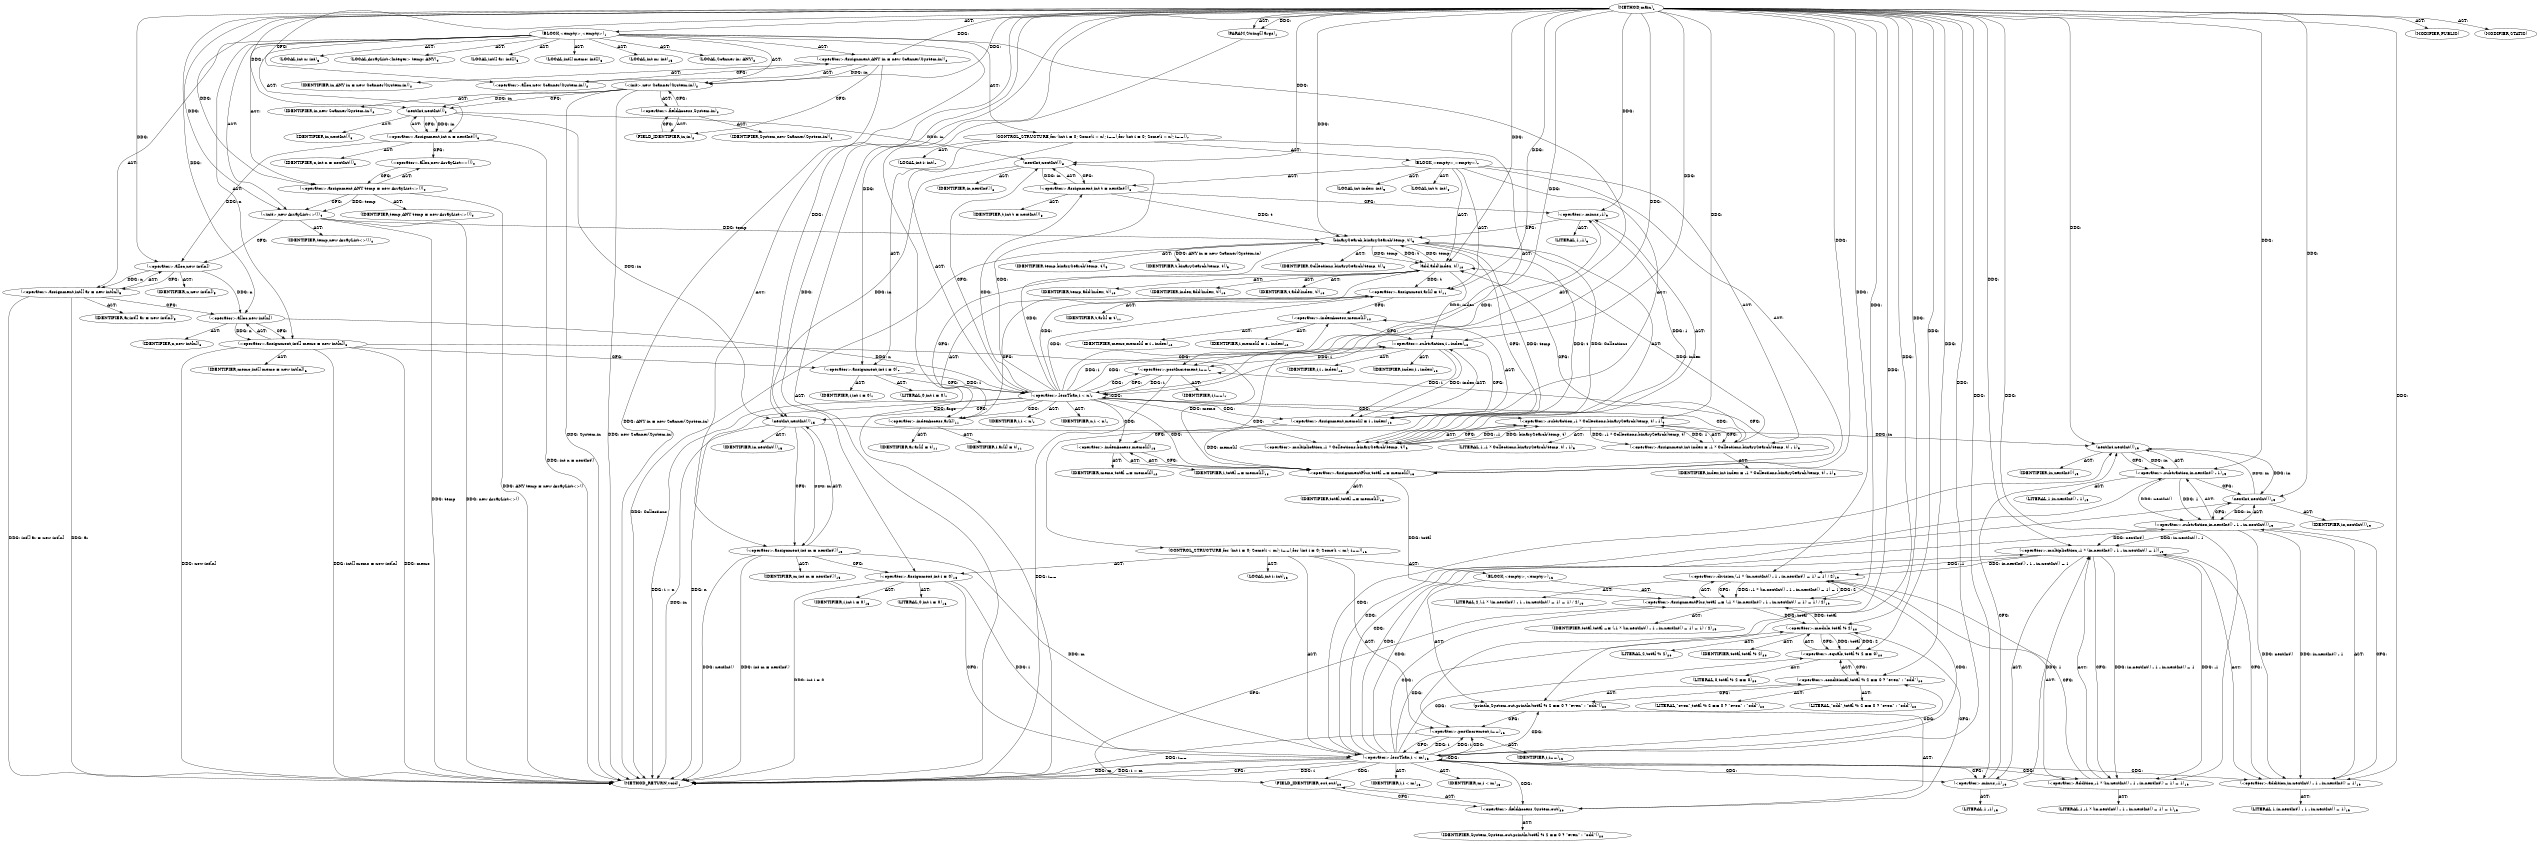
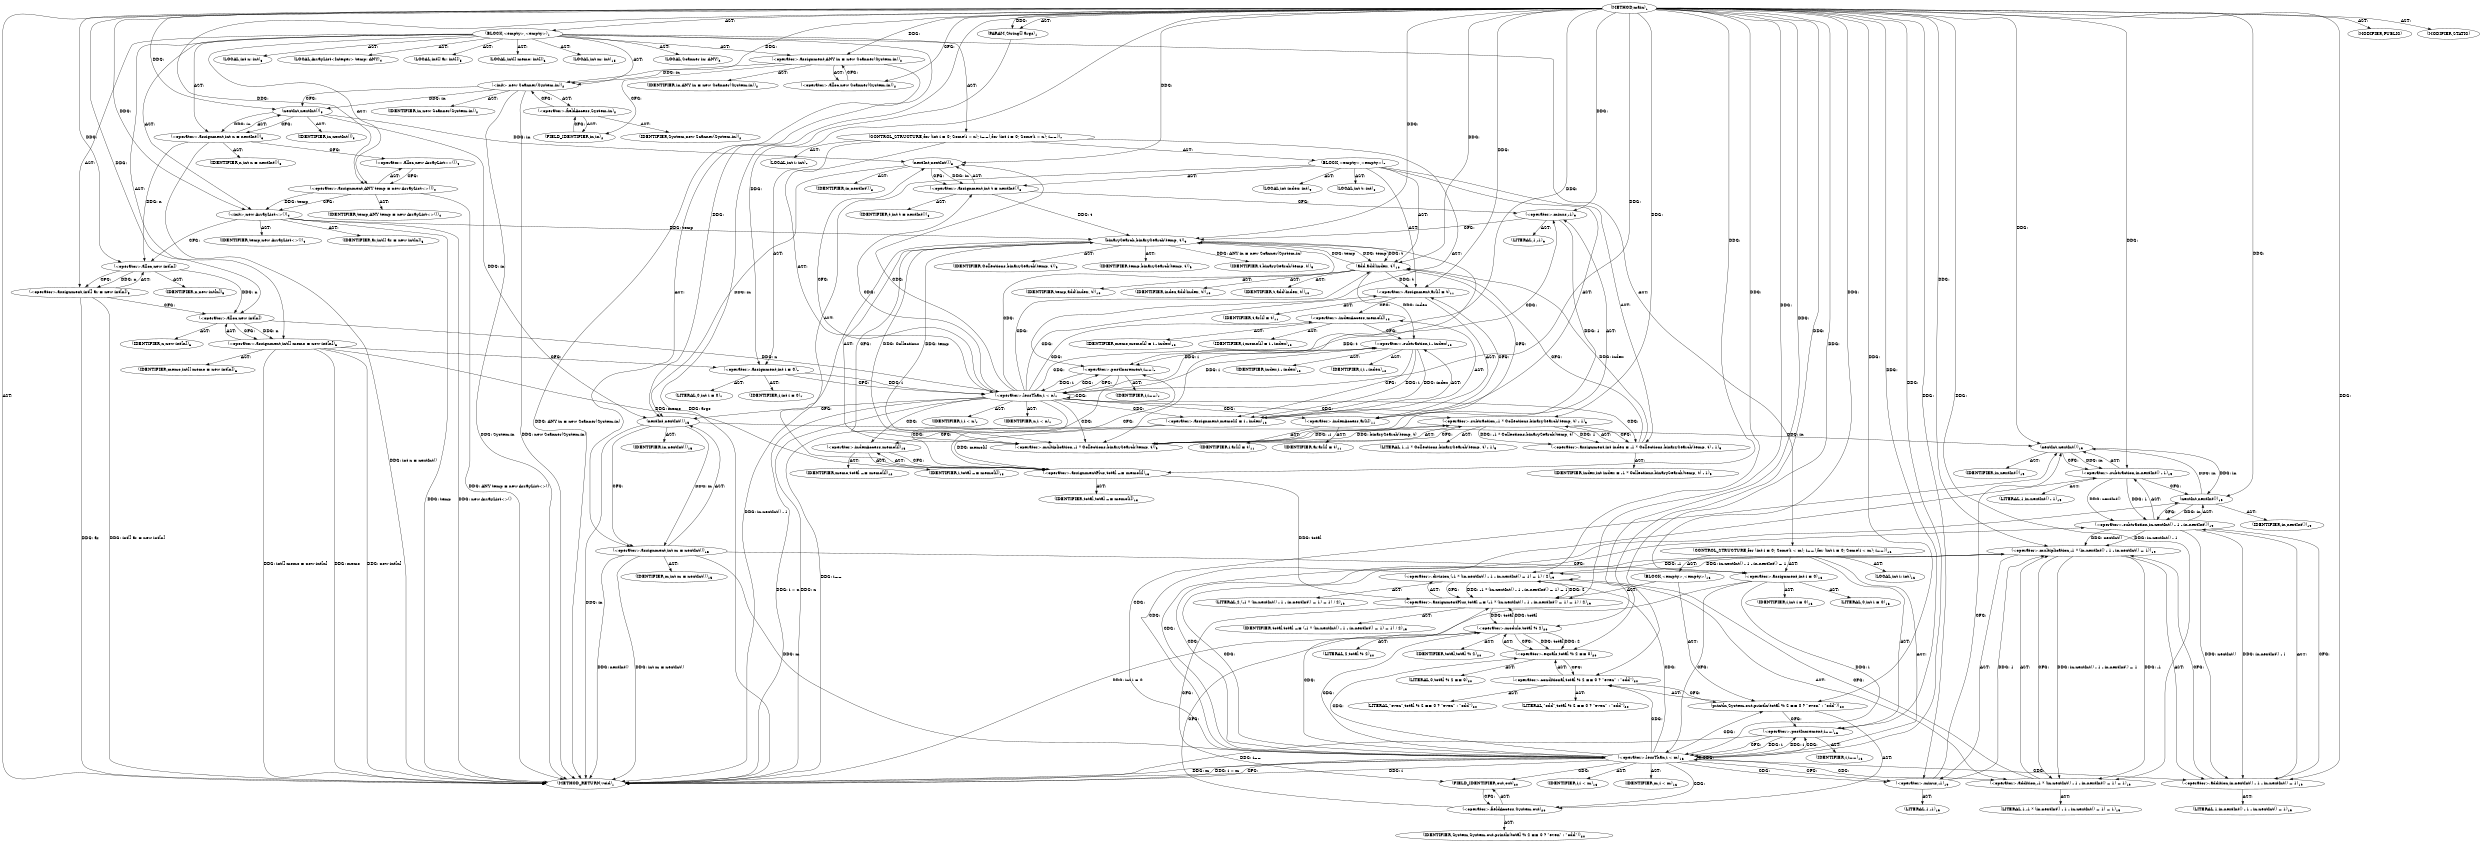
(1678, 240) -> none
(102, 305) -> (319, 227)
(649, 512) -> (766, 512)
